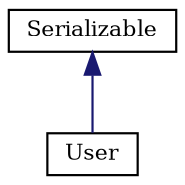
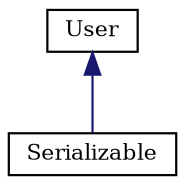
(93, 104) -> (93, 104)
